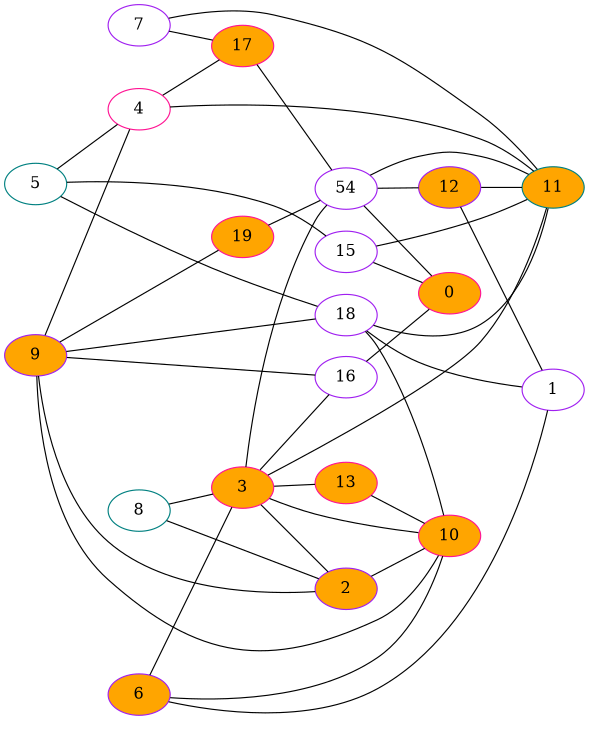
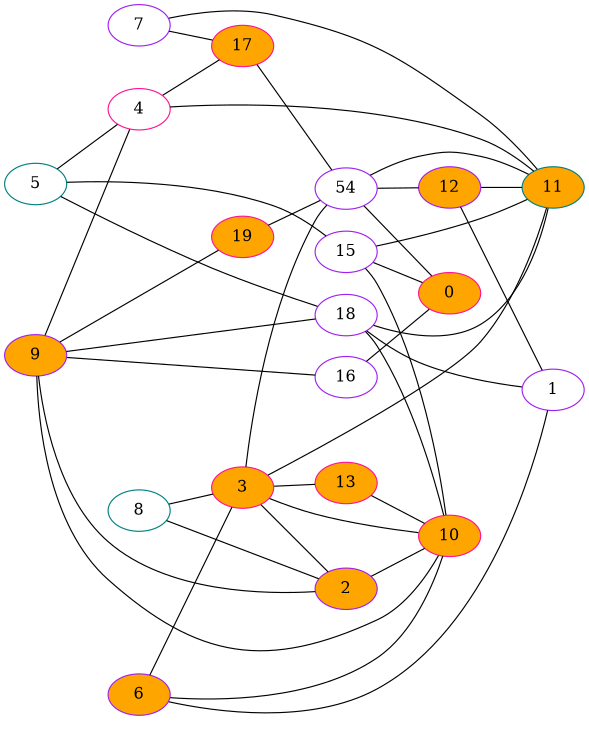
none -> (417, 381)
(295, 432) -> none
